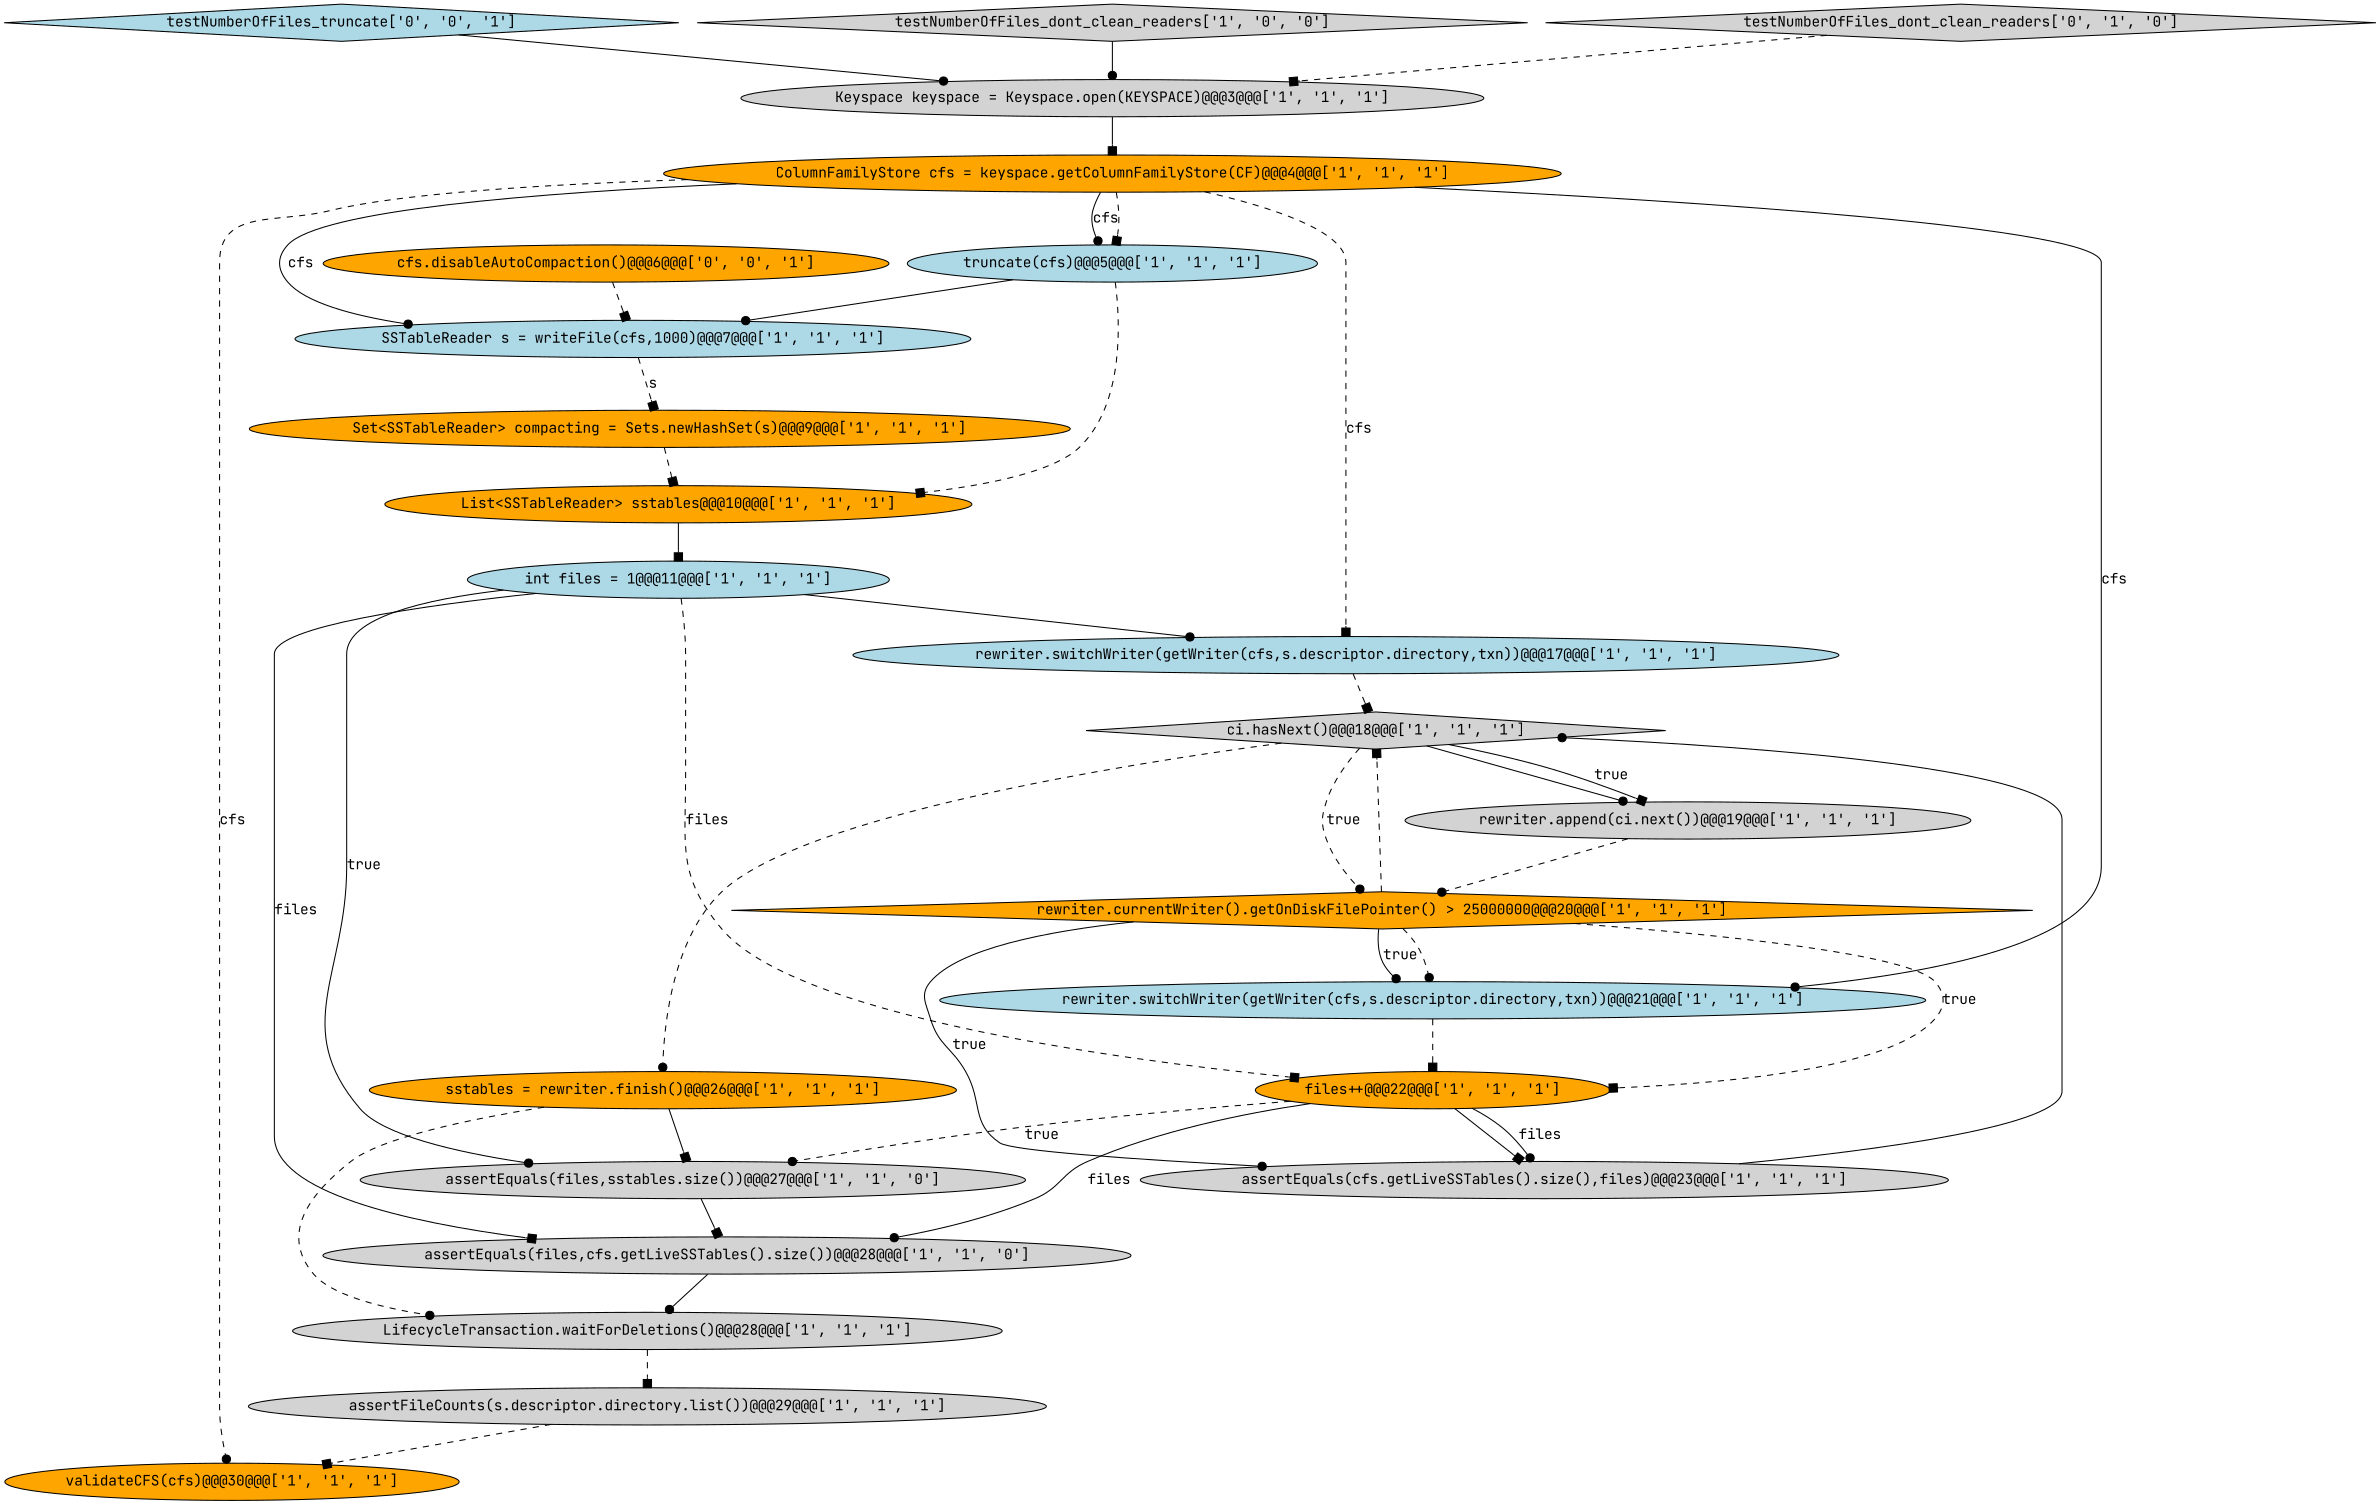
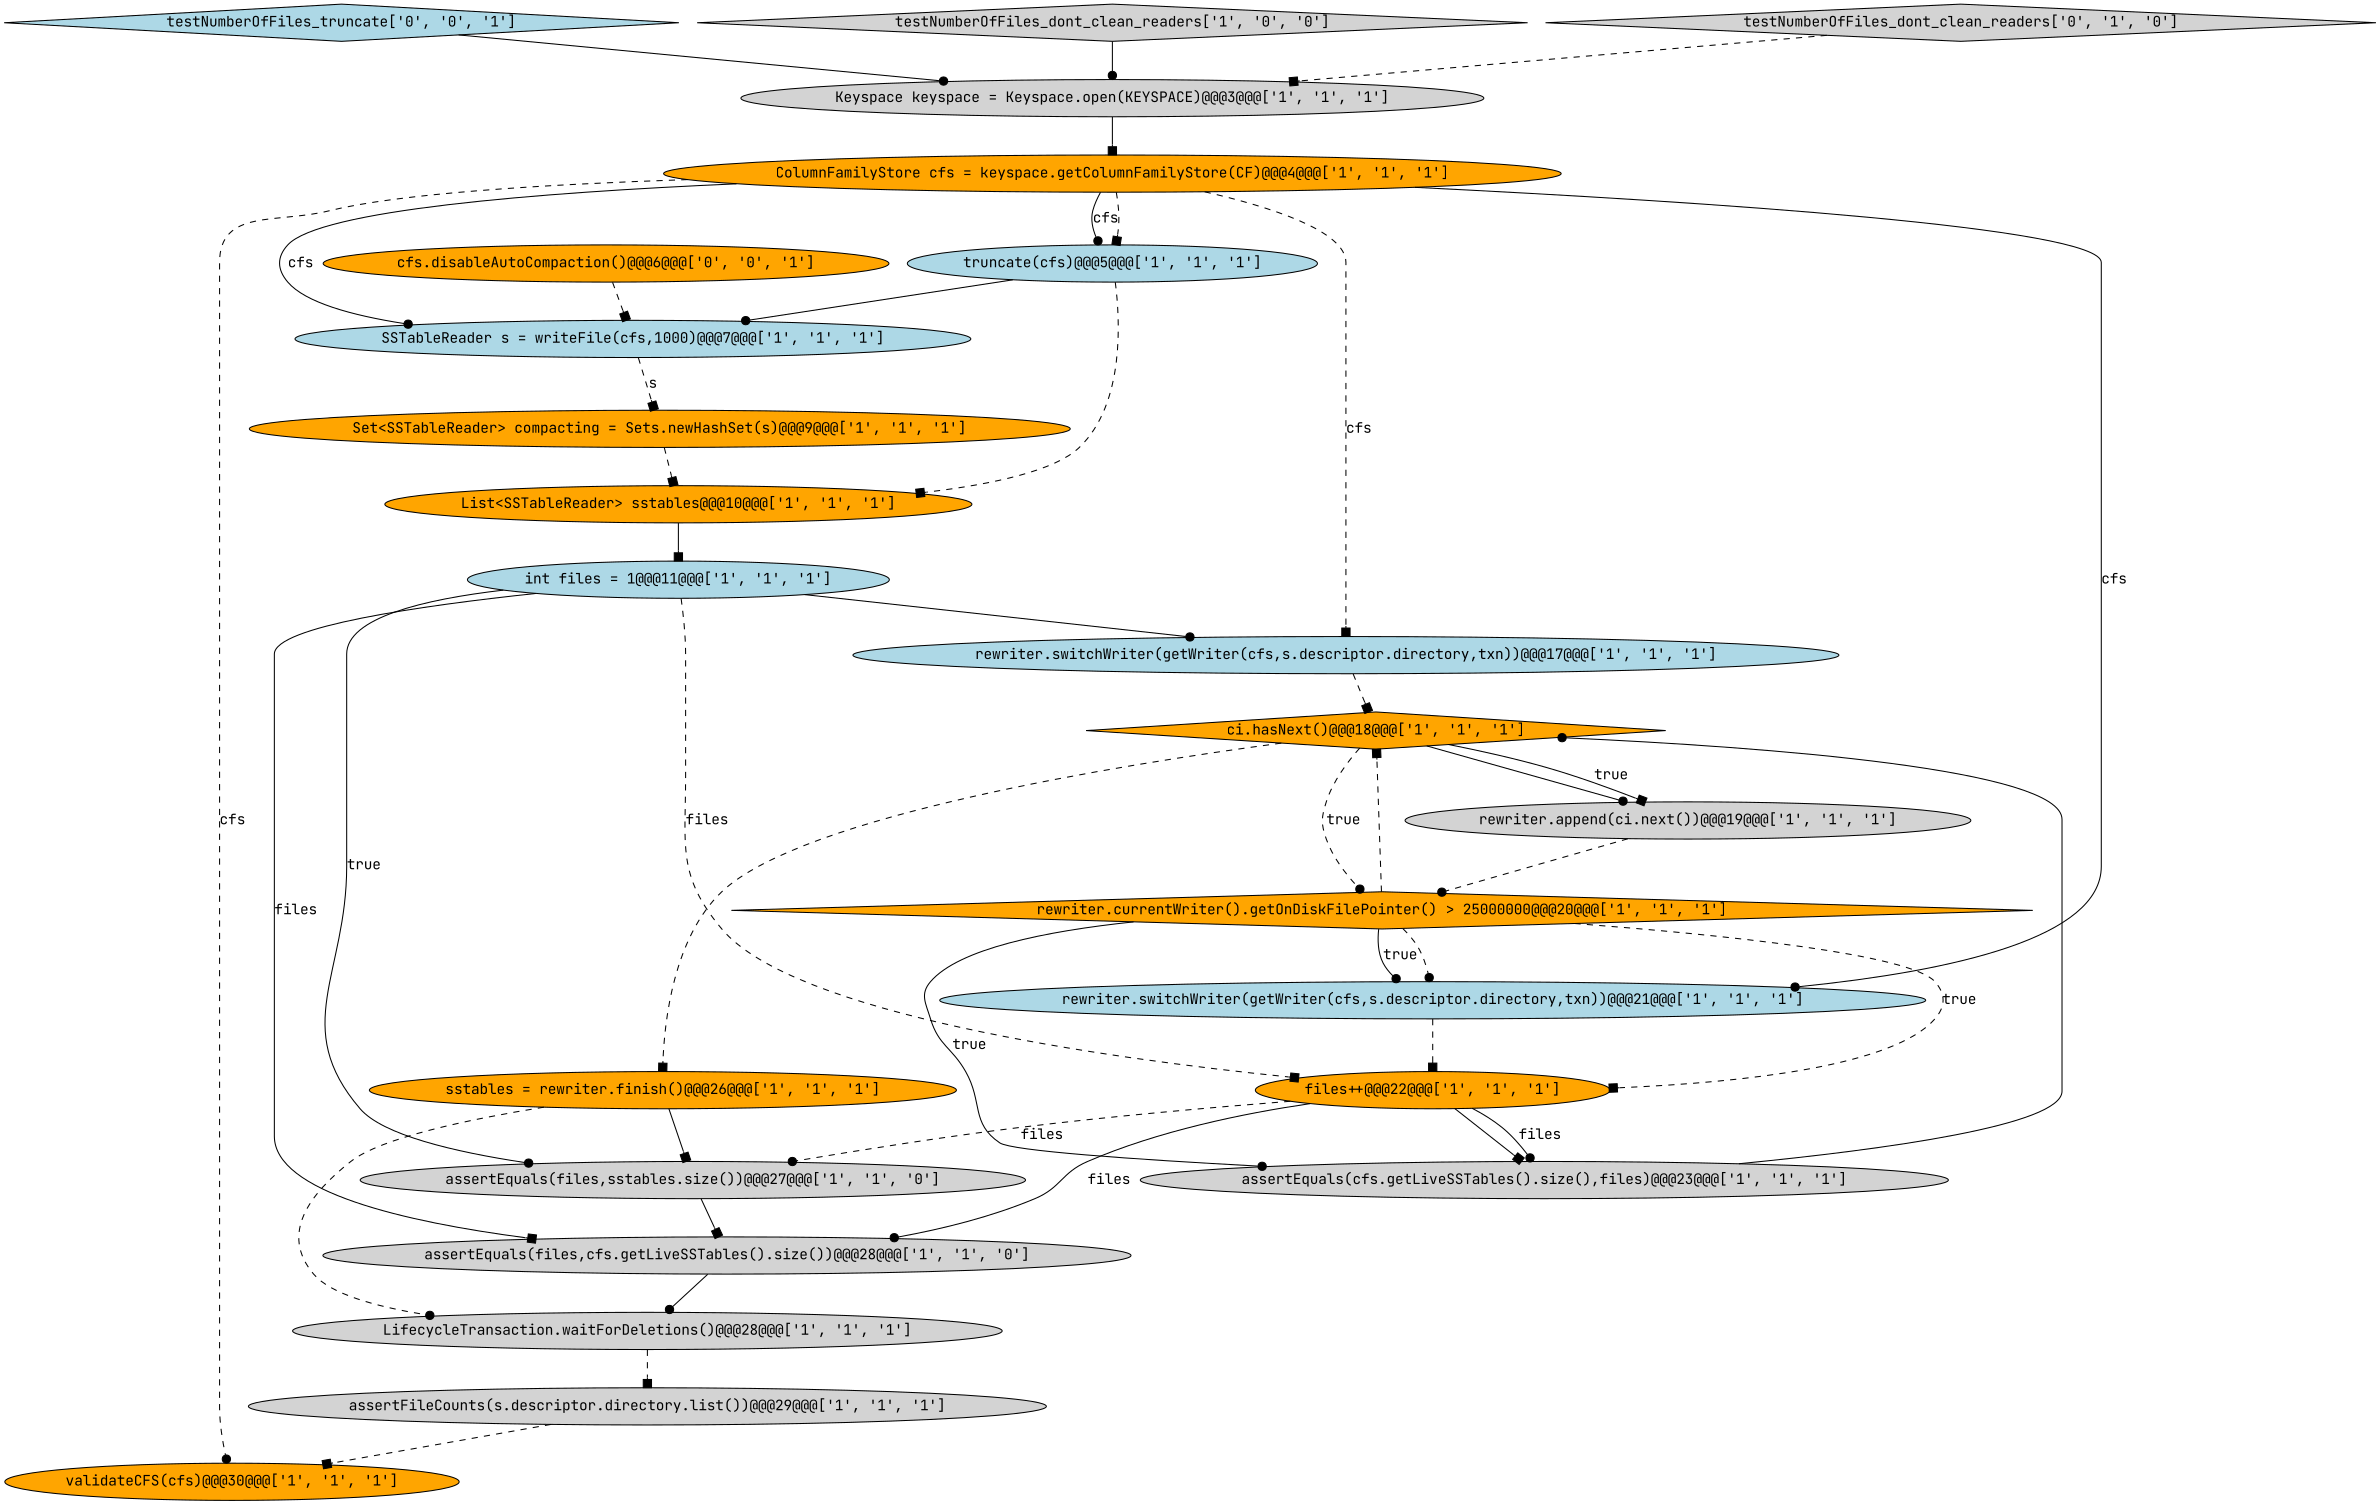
(1376, 731) -> (1376, 731)
(904, 814) -> (904, 814)
(1042, 1135) -> (1042, 1135)
